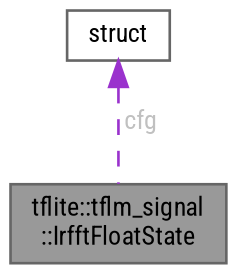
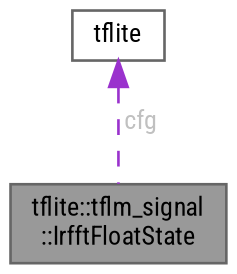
(118, 36) -> (118, 36)
